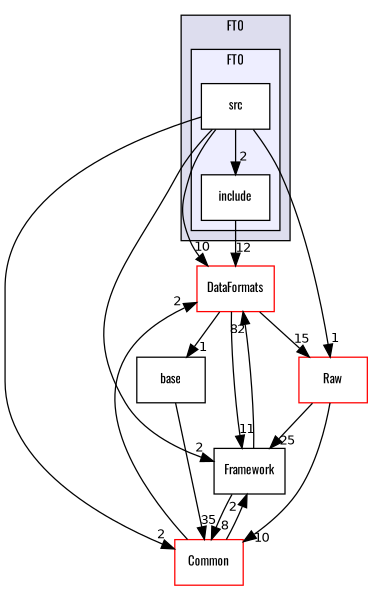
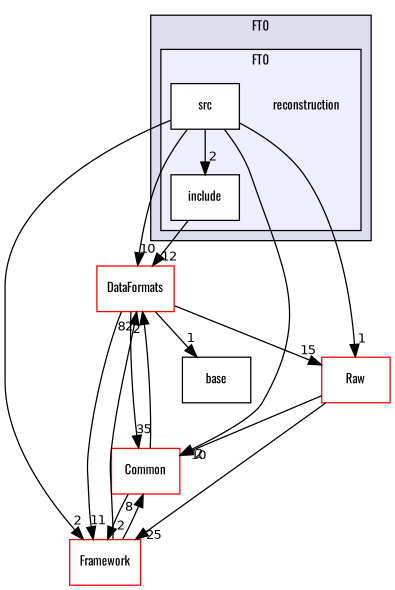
none -> (307, 106)
(189, 465) -> (132, 377)
(250, 471) -> (105, 562)
